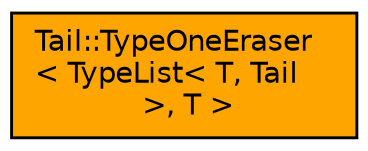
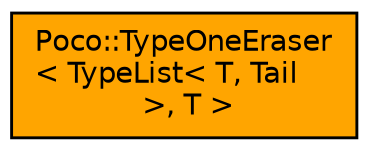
(184, 75) -> (184, 75)
